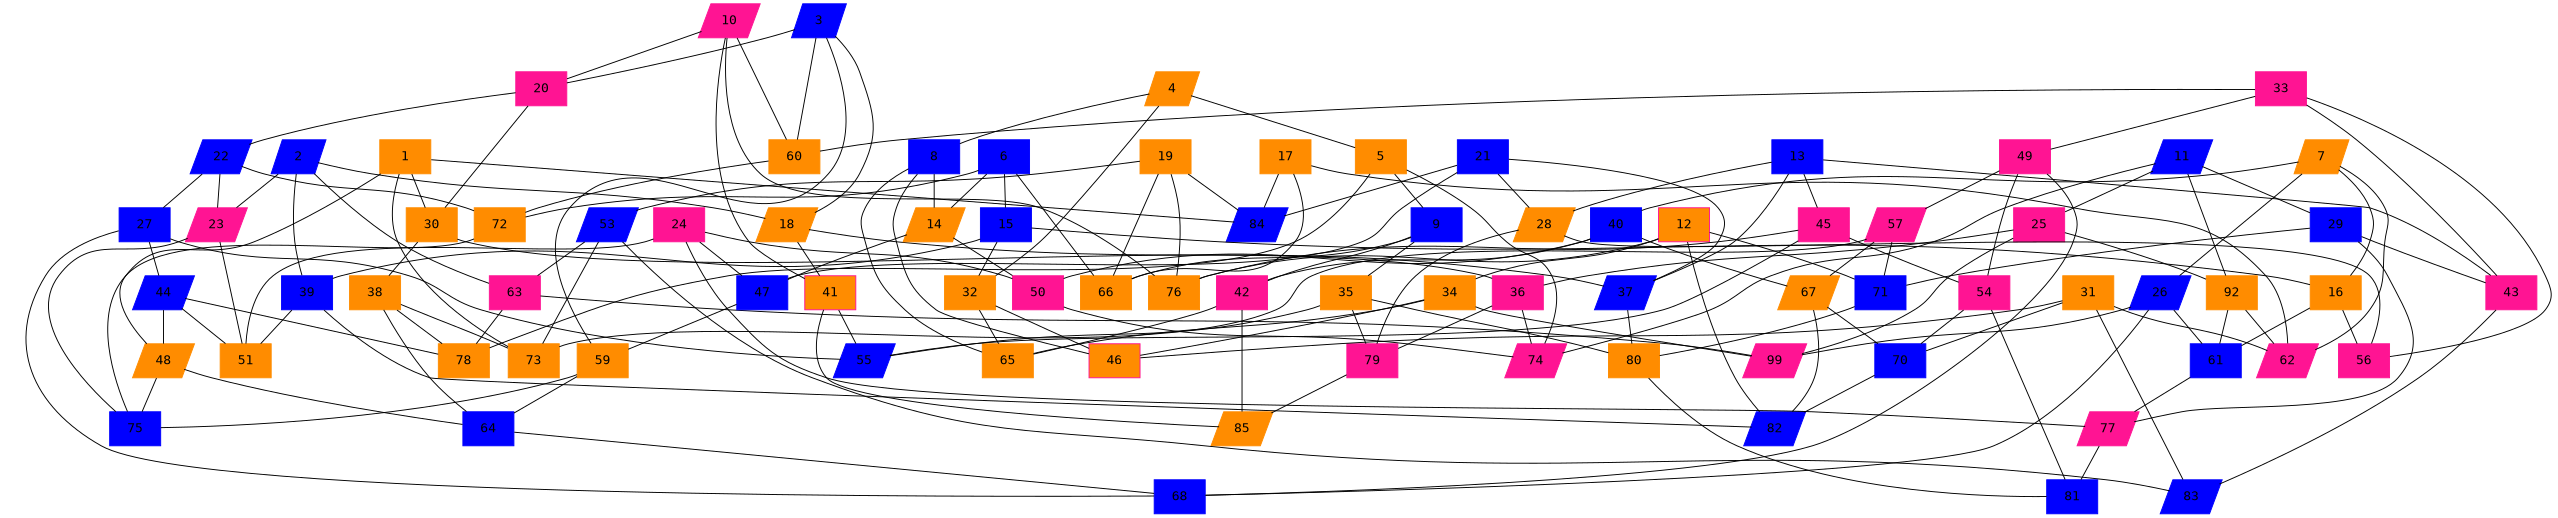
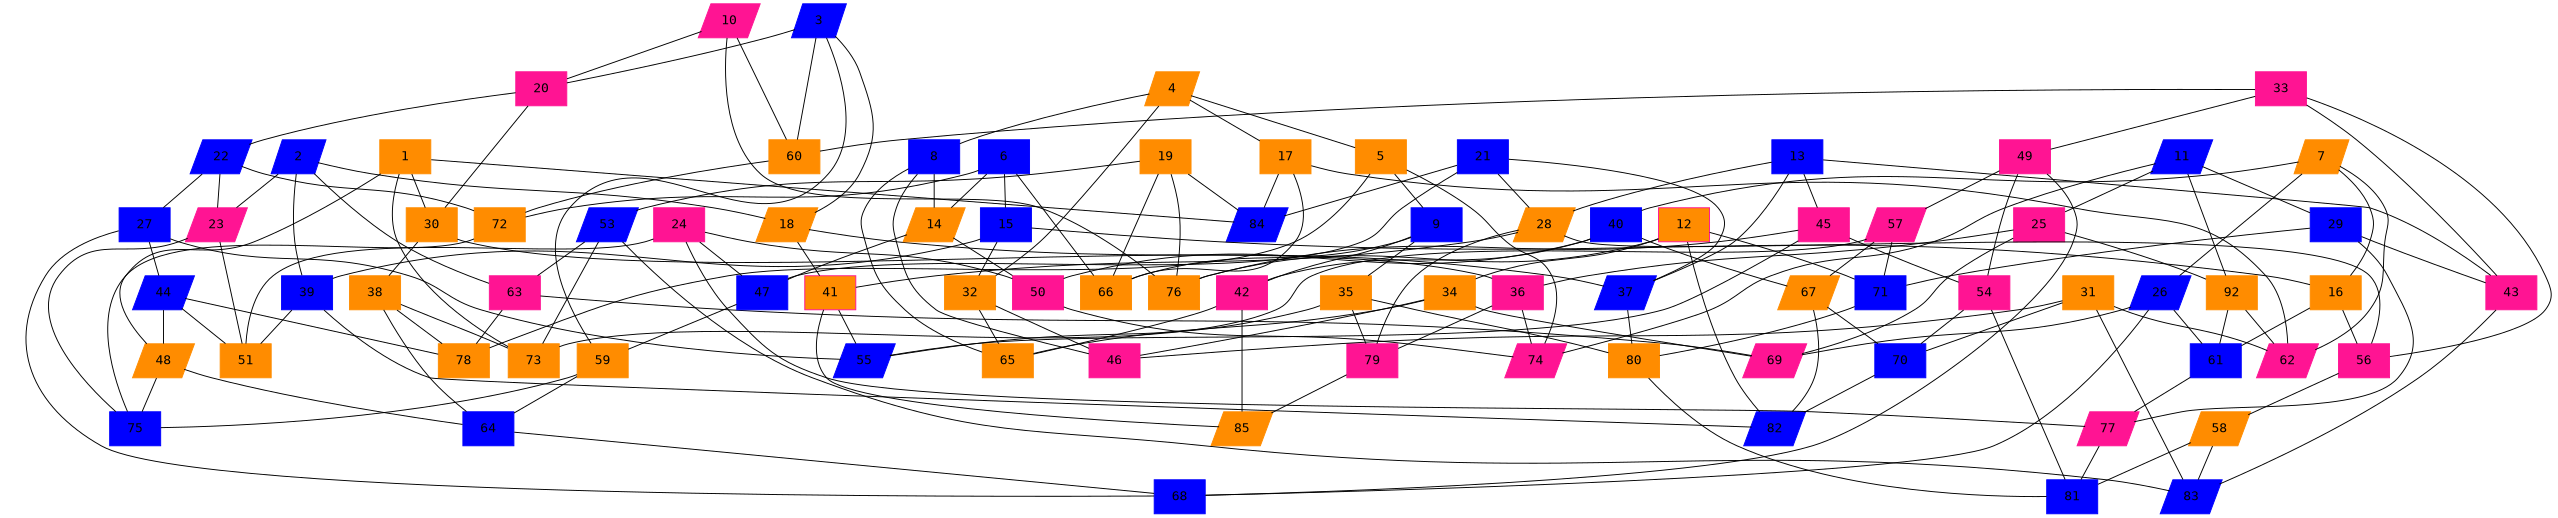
none -> (1228, 123)
(721, 176) -> (1187, 262)
(1115, 361) -> (1115, 361)
(1775, 361) -> (1775, 361)
none -> (2220, 429)
